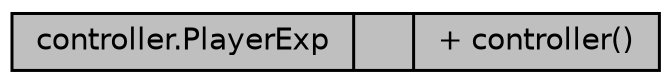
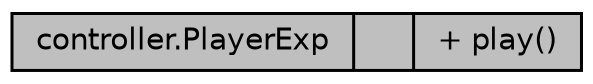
(537, 40) -> (498, 40)
